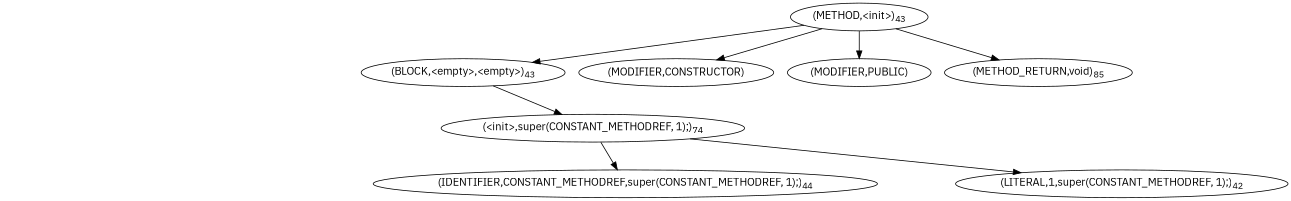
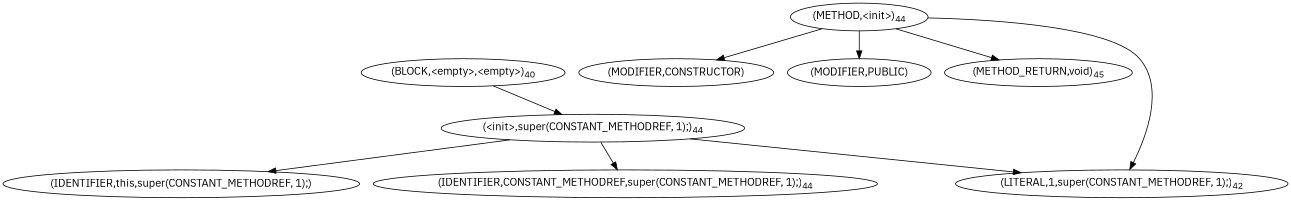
(901, 16) -> (901, 16)
(672, 43) -> (1091, 36)
(530, 71) -> (530, 71)
(1099, 71) -> (1099, 71)
(698, 127) -> (698, 127)
none -> (181, 184)
